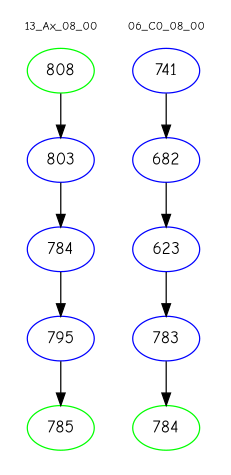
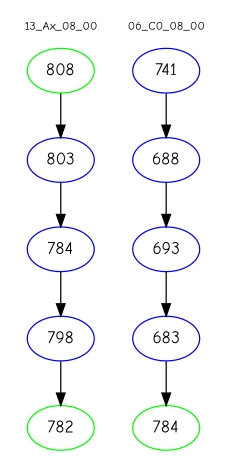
(166, 160) -> (166, 160)
(166, 249) -> (166, 249)
(61, 339) -> (61, 339)
(166, 339) -> (166, 339)
(61, 428) -> (61, 428)
